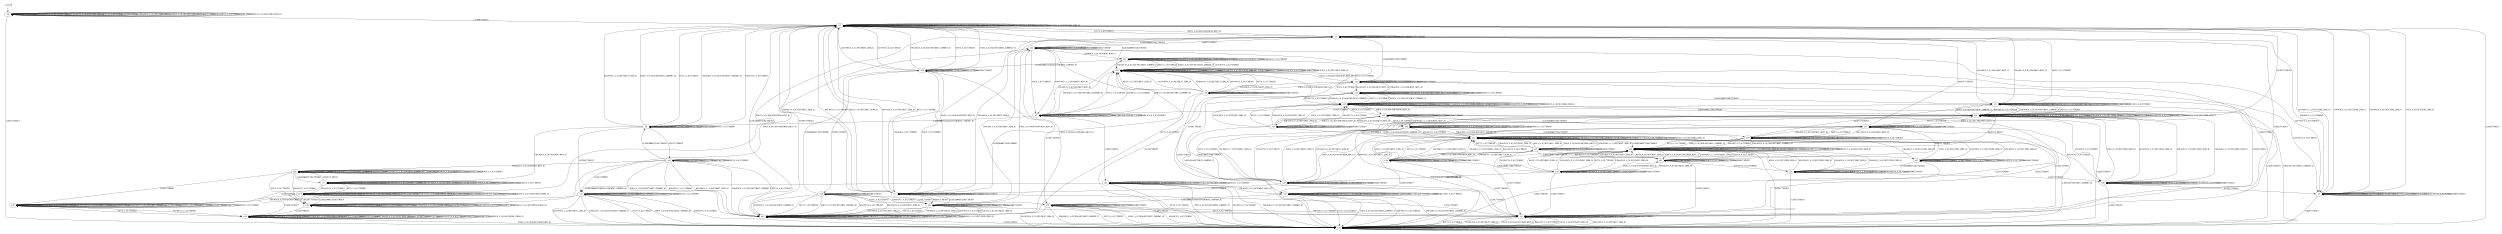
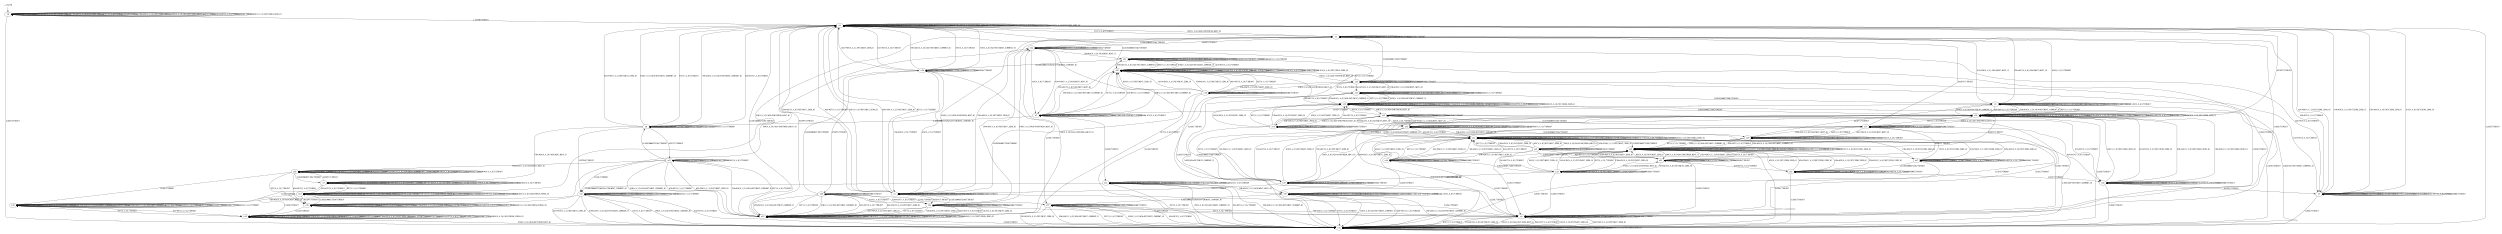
(1460, 152) -> none
